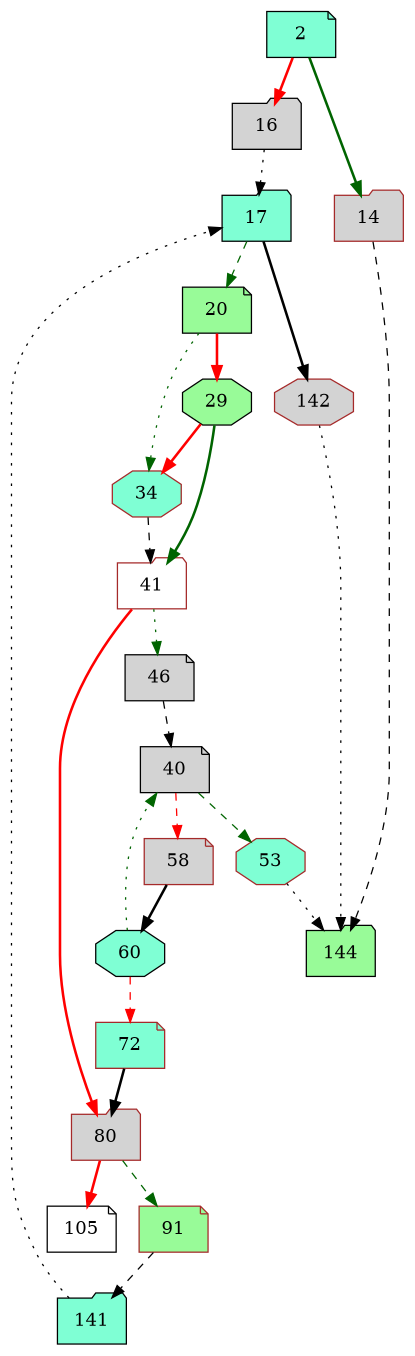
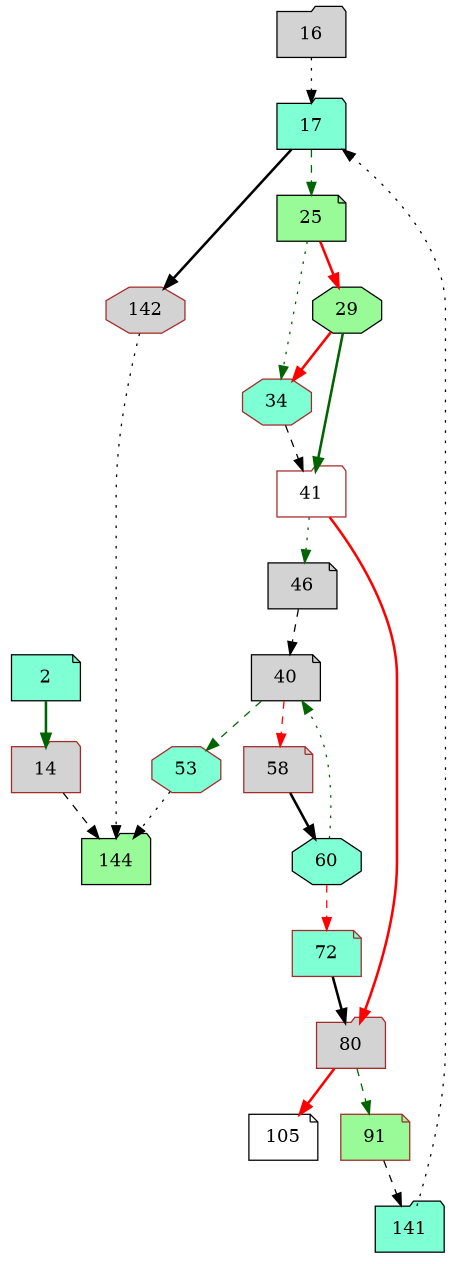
(286, 75) -> none
(217, 310) -> (311, 218)
